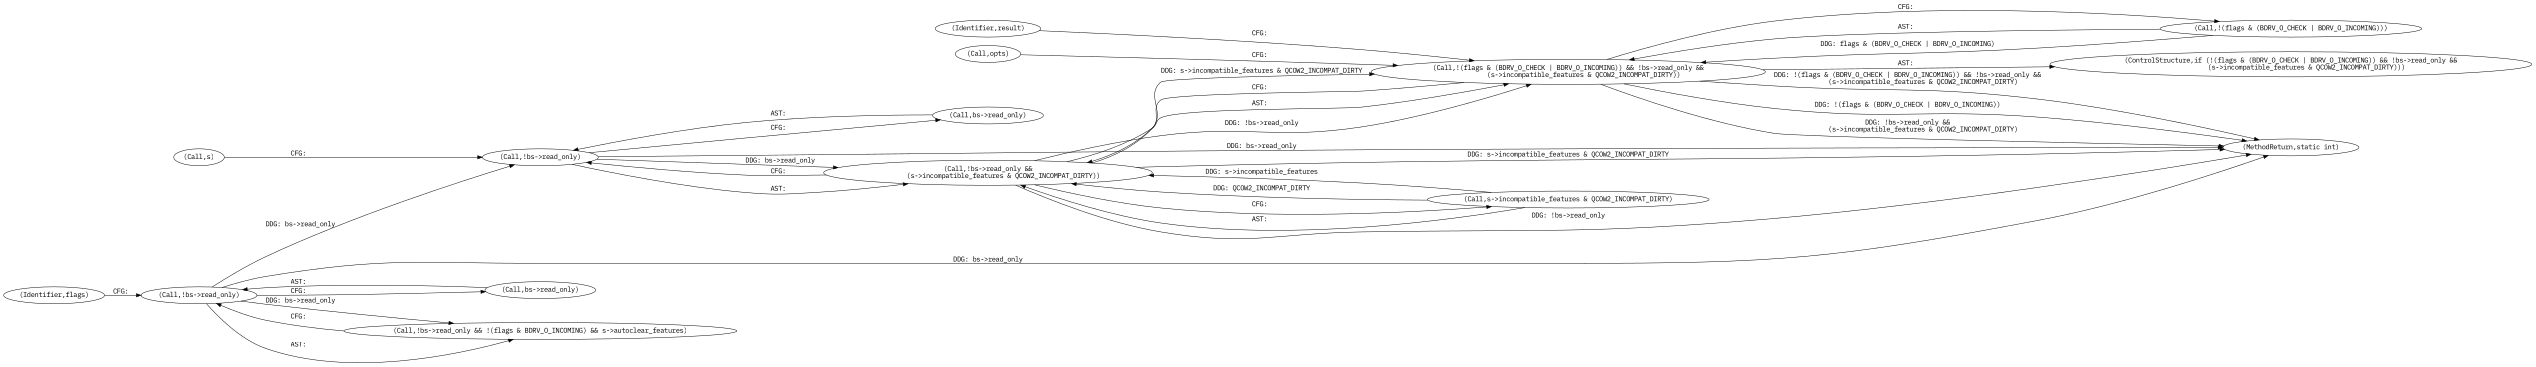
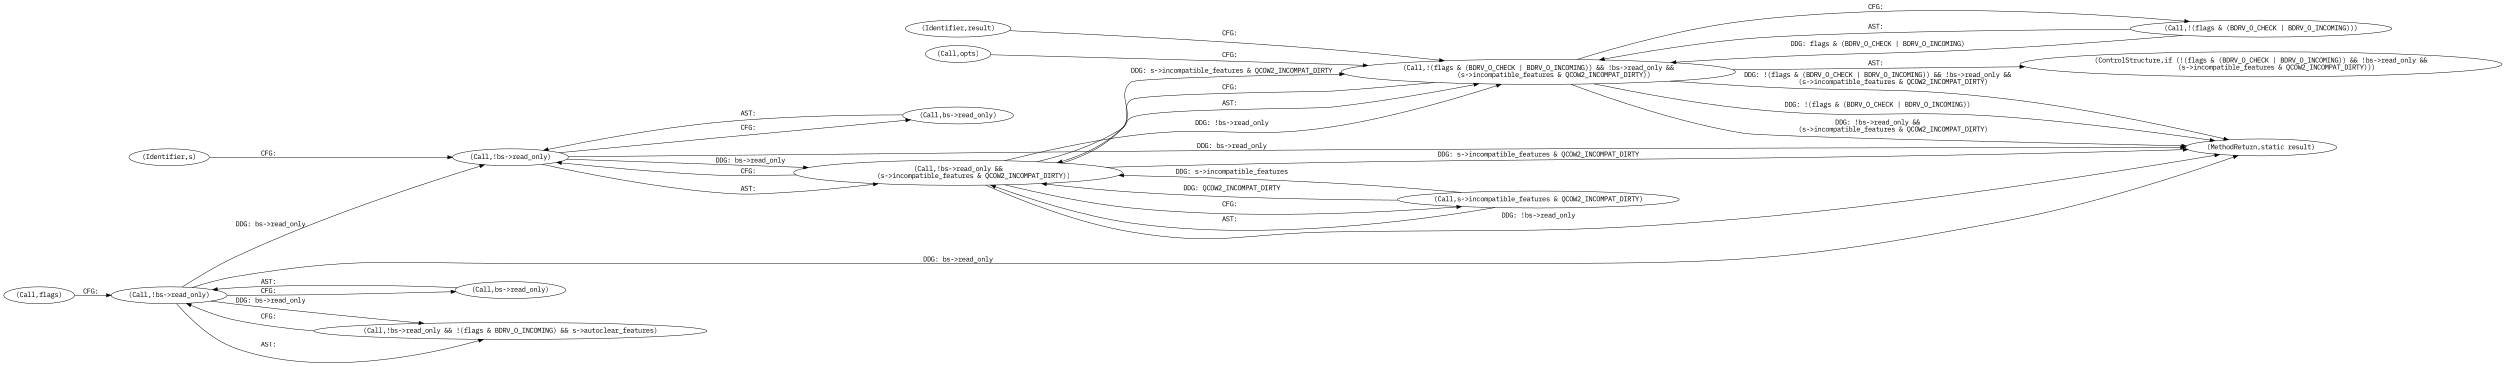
(2291, 147) -> (2261, 147)
(199, 157) -> (169, 157)
(54, 295) -> (39, 295)
